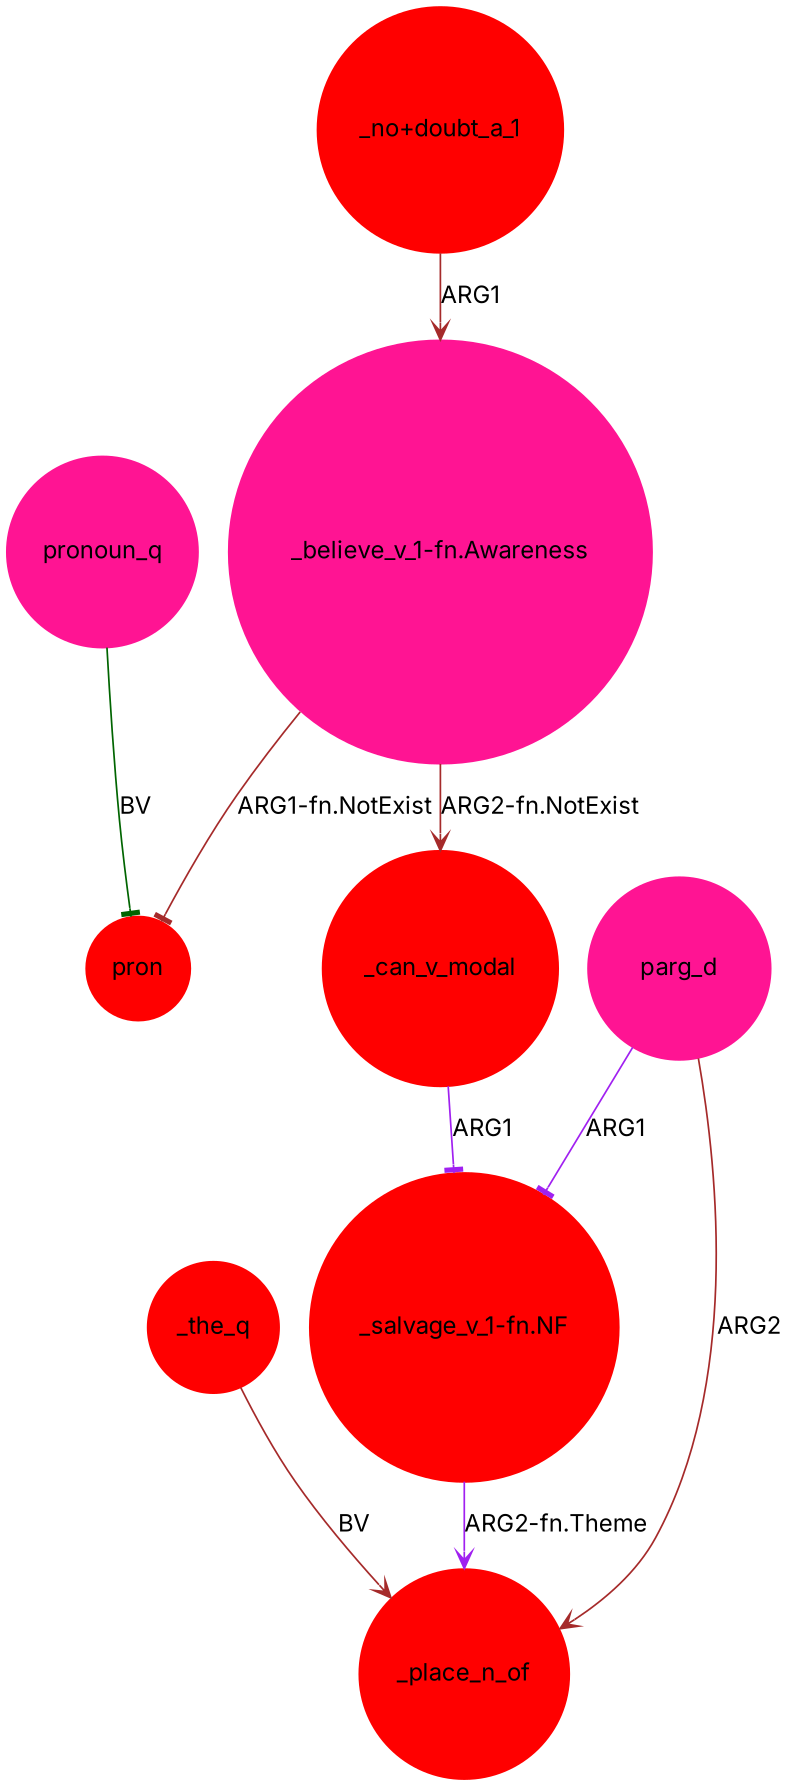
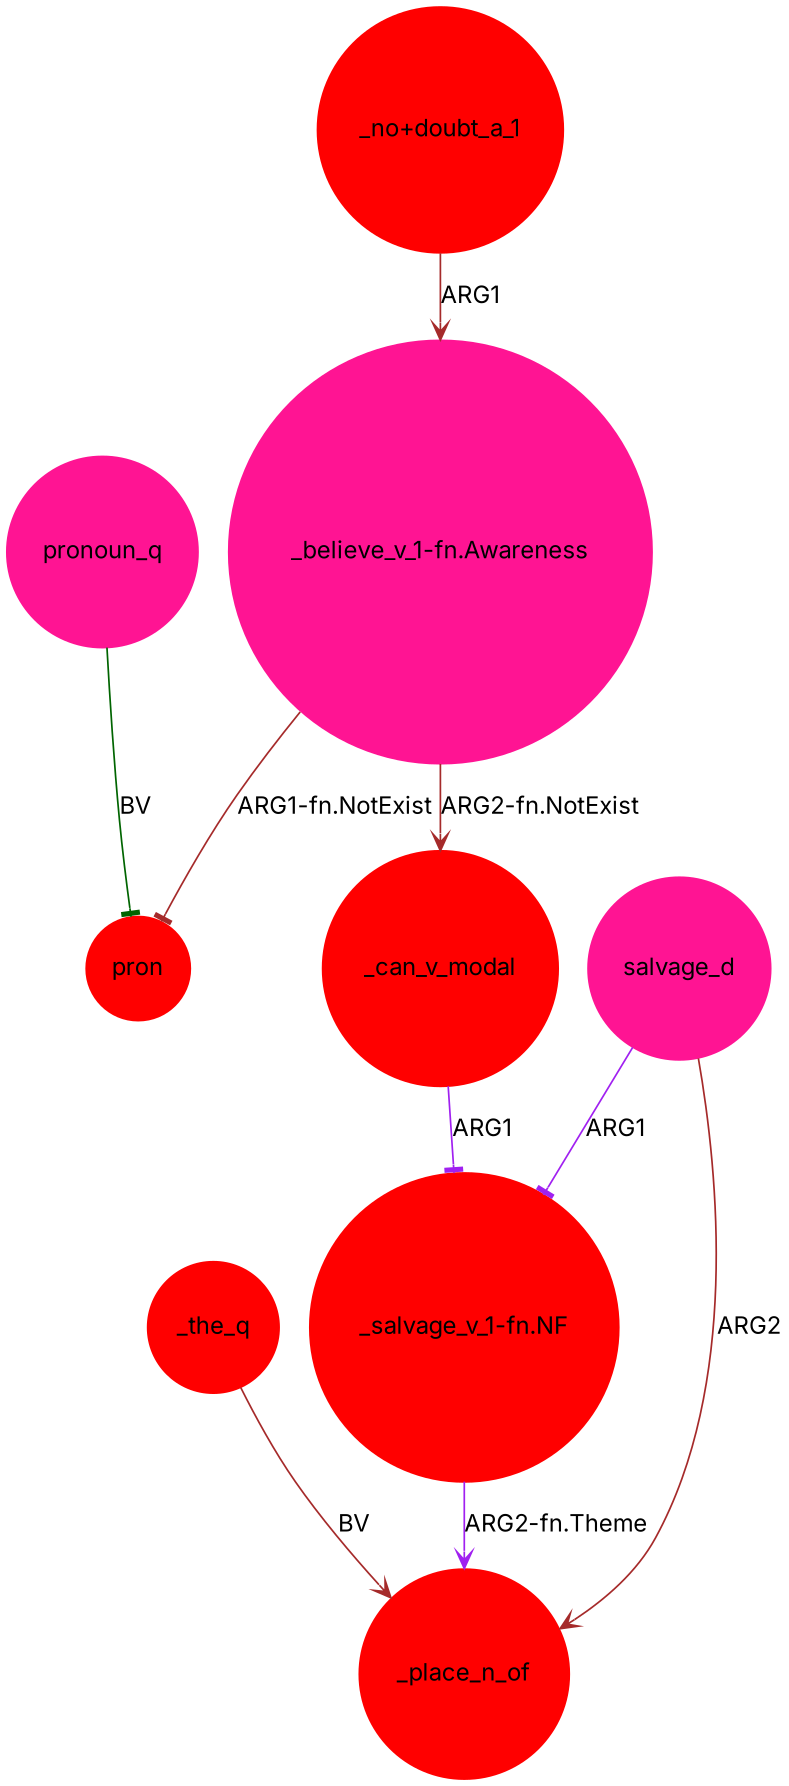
(679, 969) -> (679, 969)
